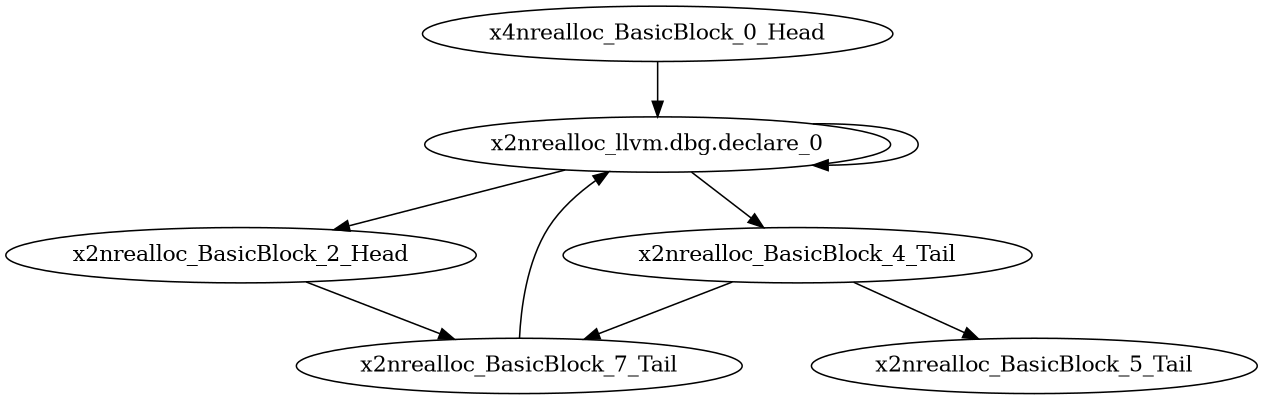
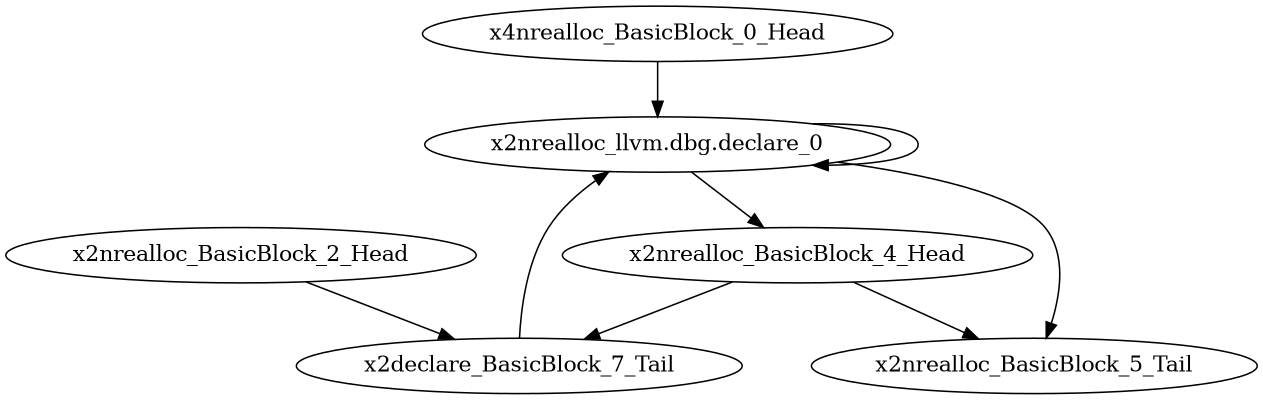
(457, 198) -> (994, 197)
(798, 255) -> (798, 255)
(519, 366) -> (519, 366)
